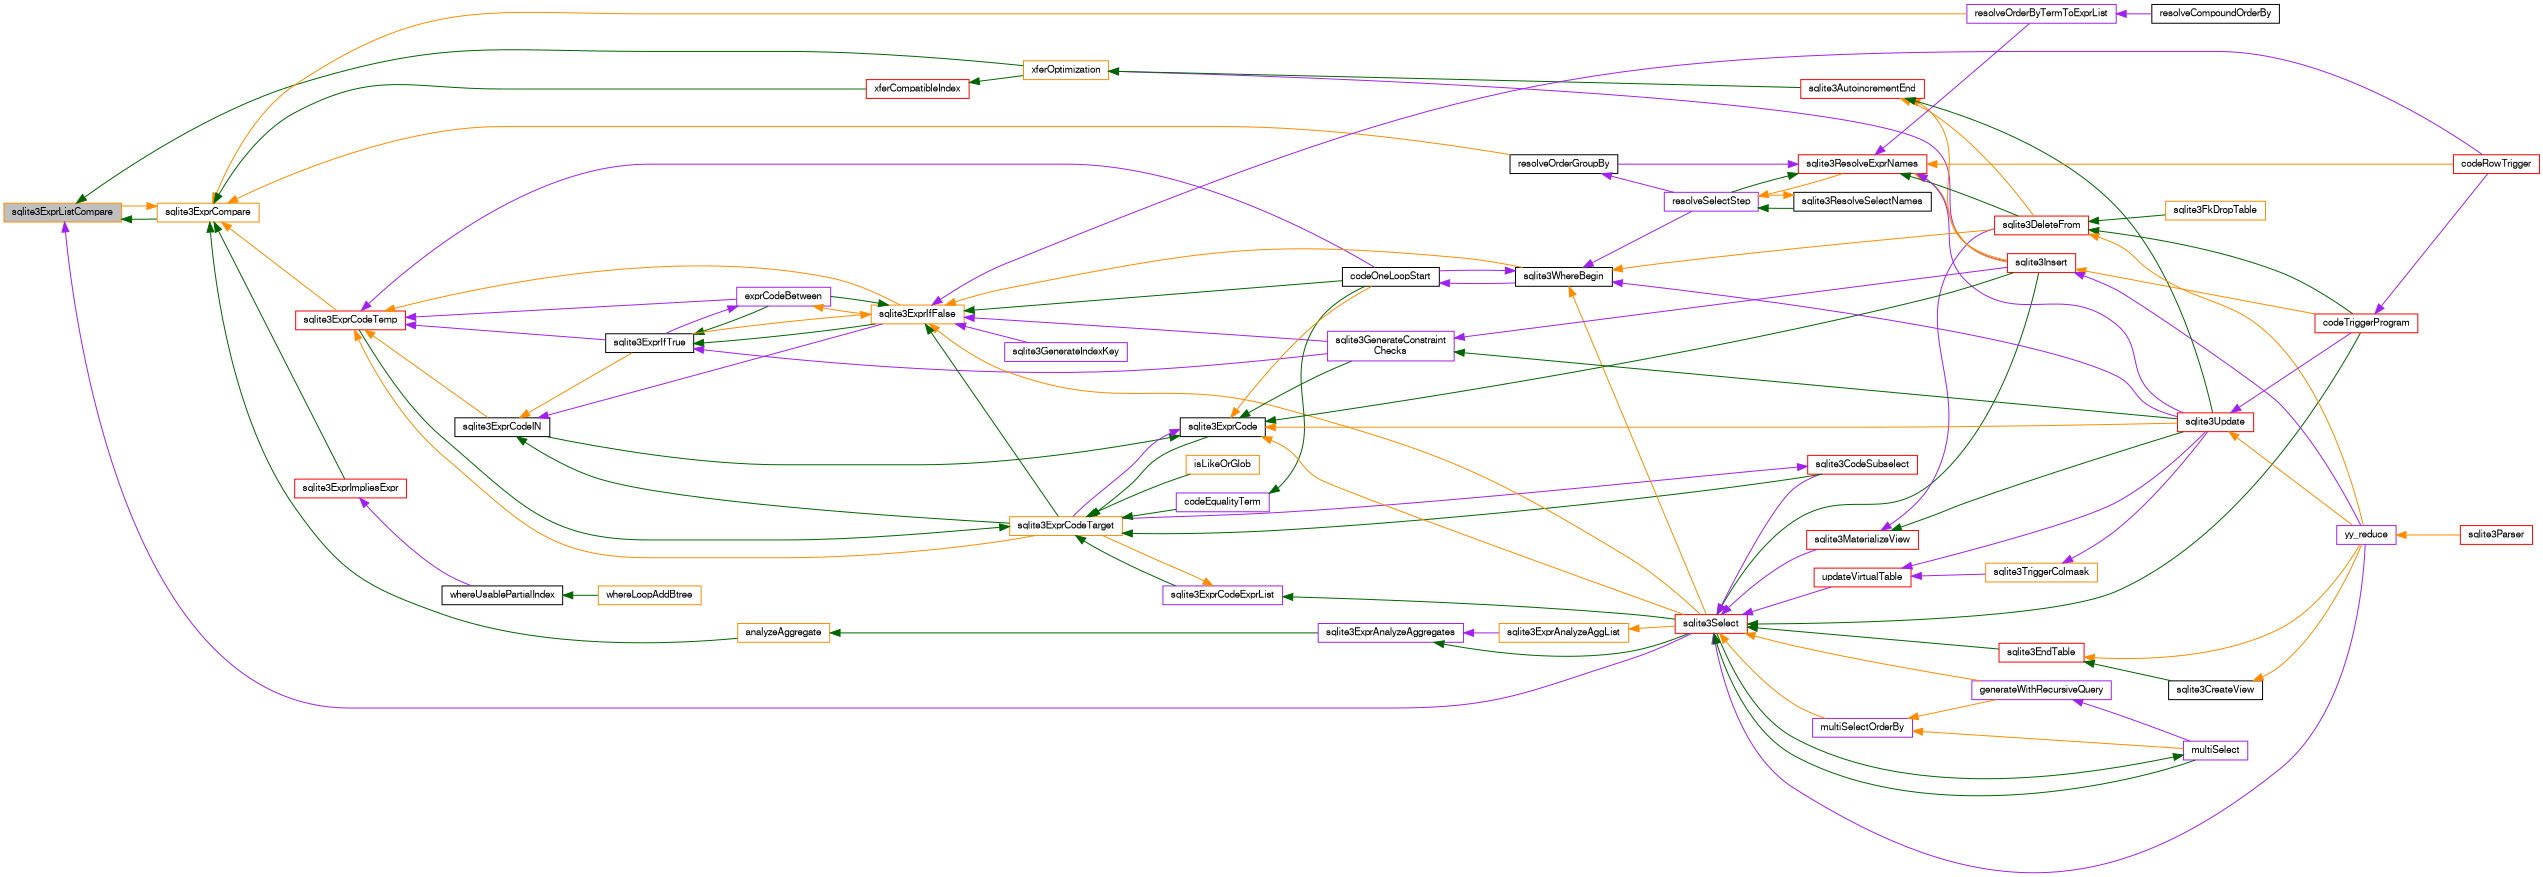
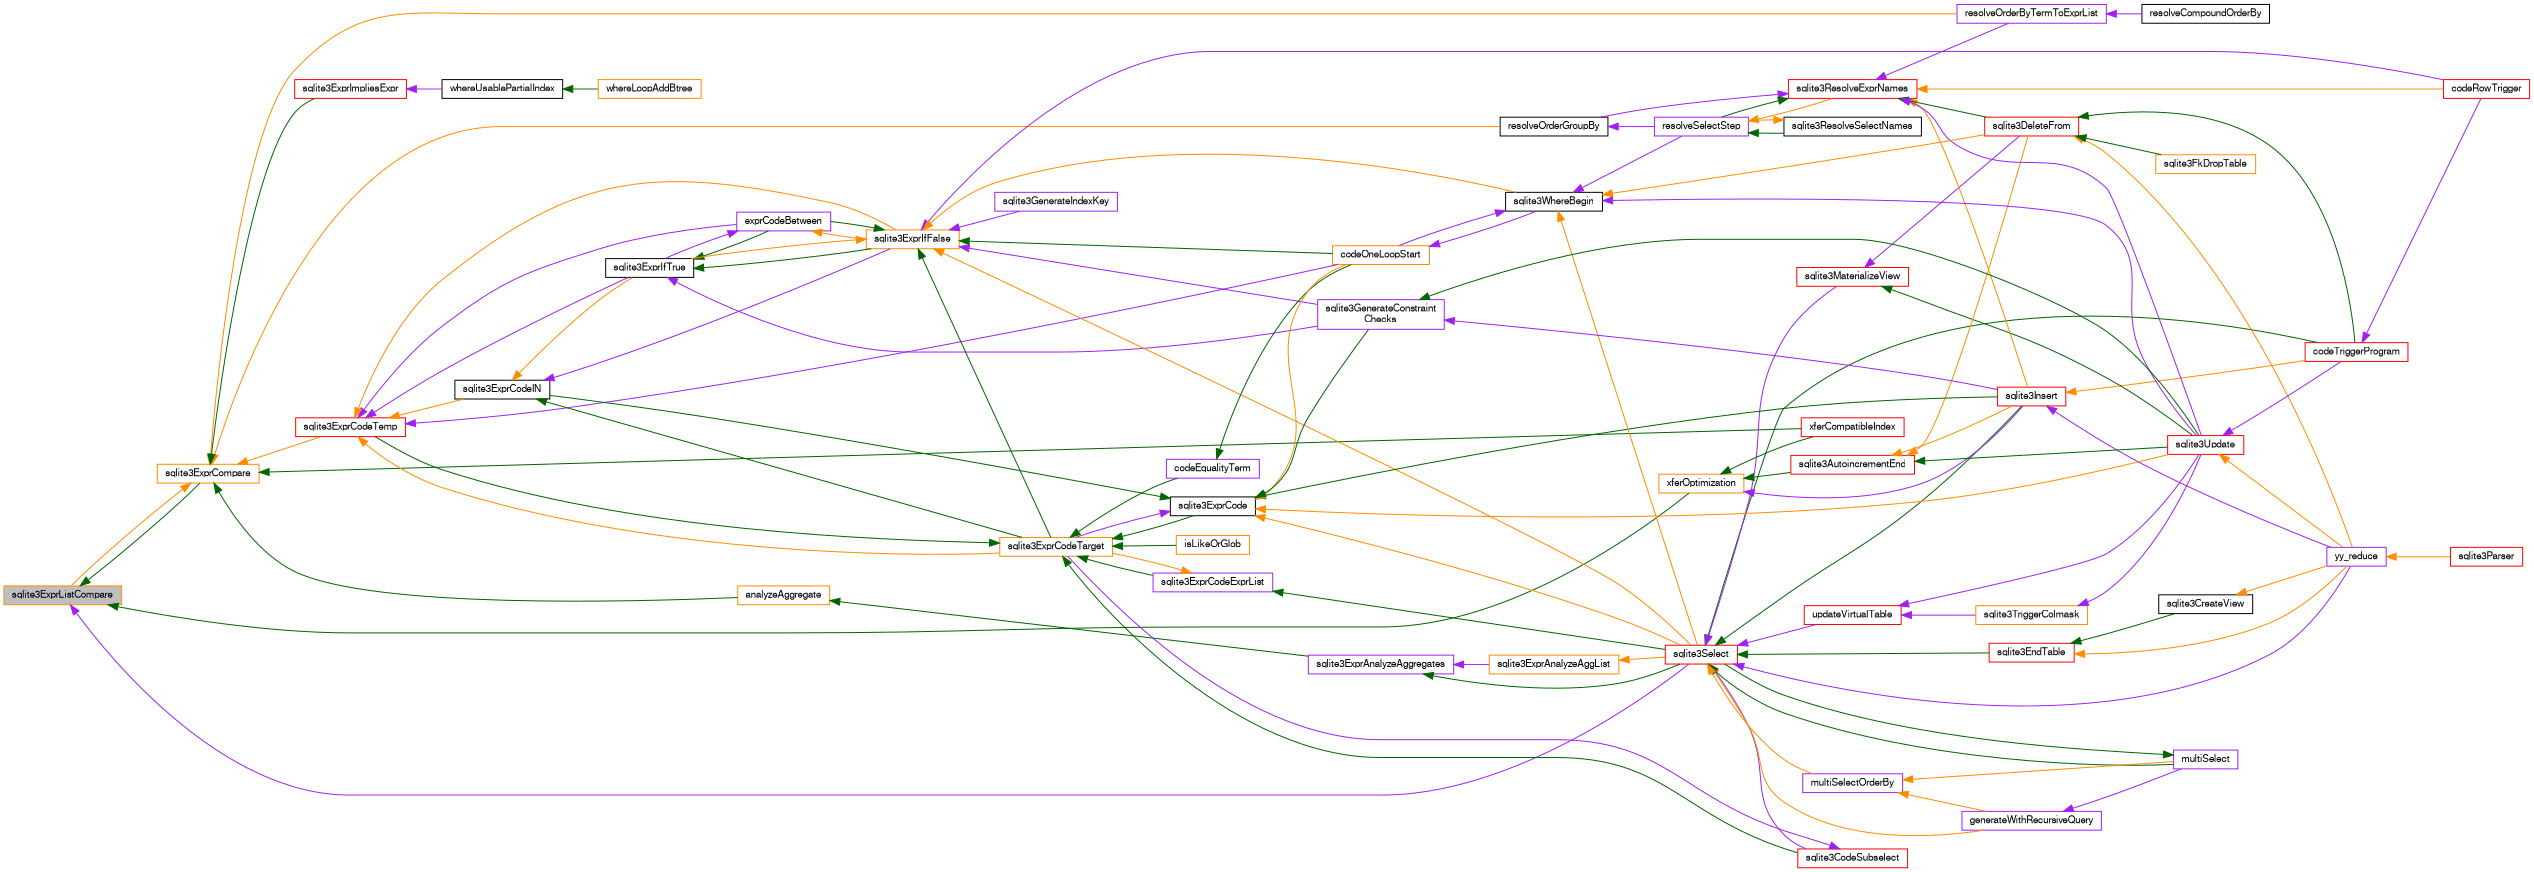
(1001, 78) -> (1775, 449)
(1391, 277) -> (1381, 255)
